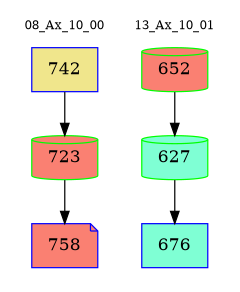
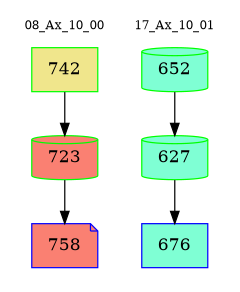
(175, 26) -> (175, 26)
(65, 70) -> (65, 70)
(175, 70) -> (175, 70)
